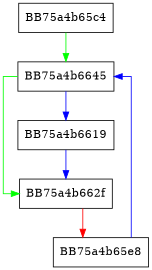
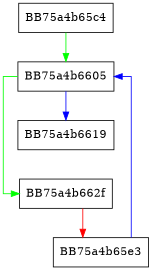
(66, 77) -> (66, 77)
(66, 160) -> none
(101, 252) -> (101, 252)
